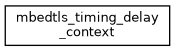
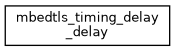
(87, 26) -> (87, 26)
